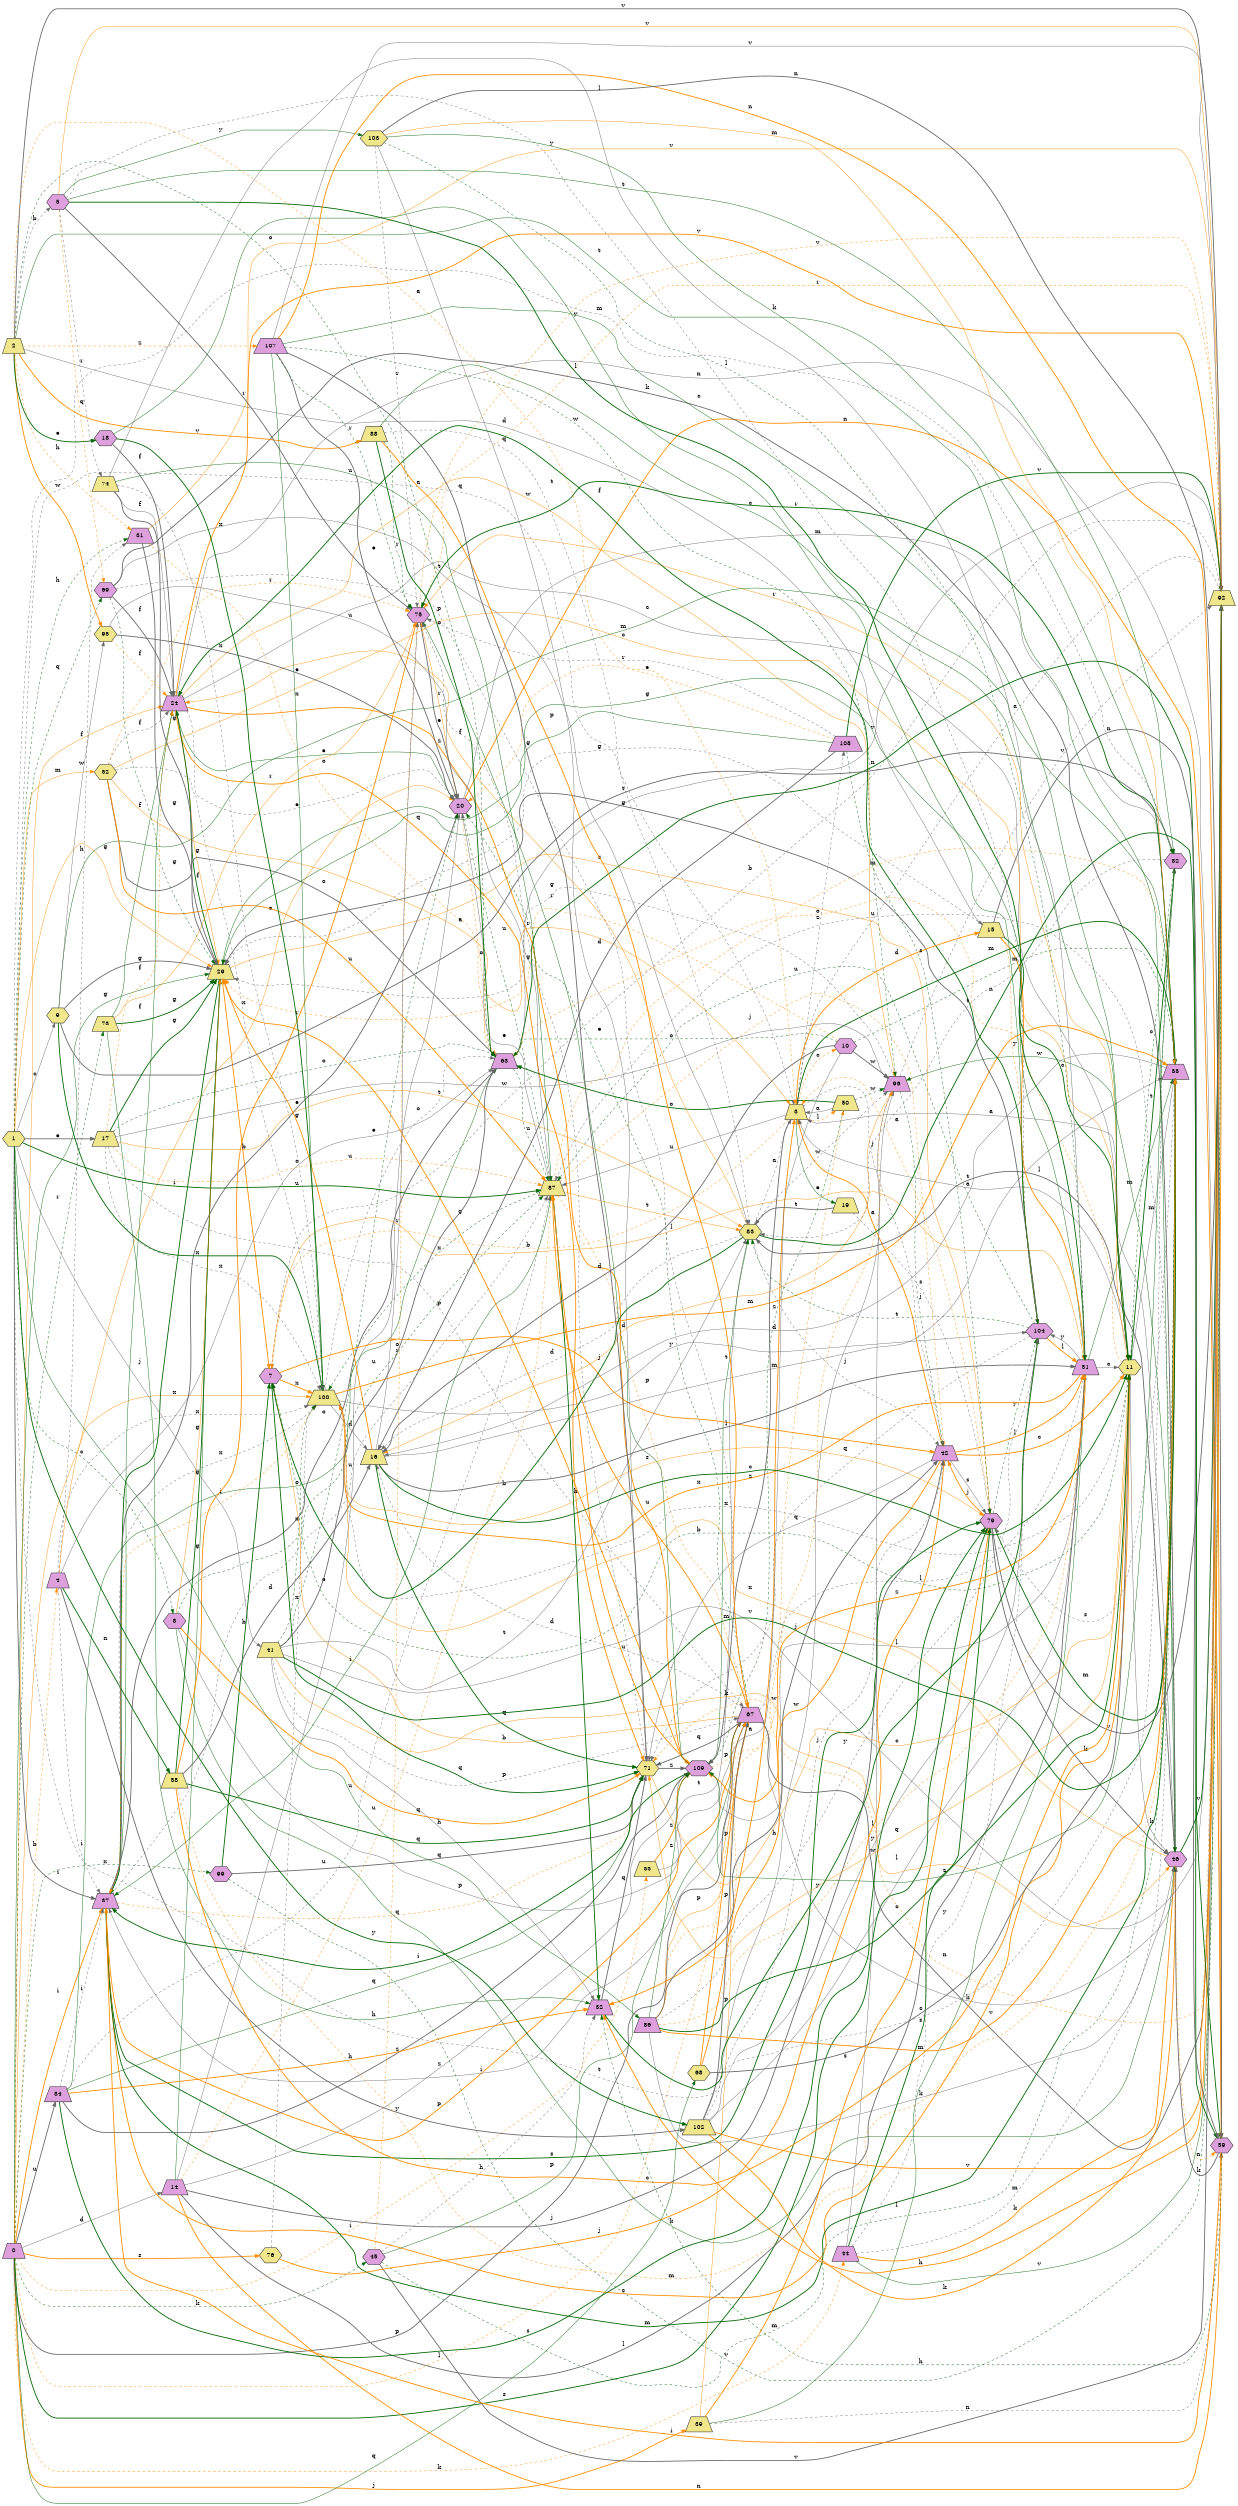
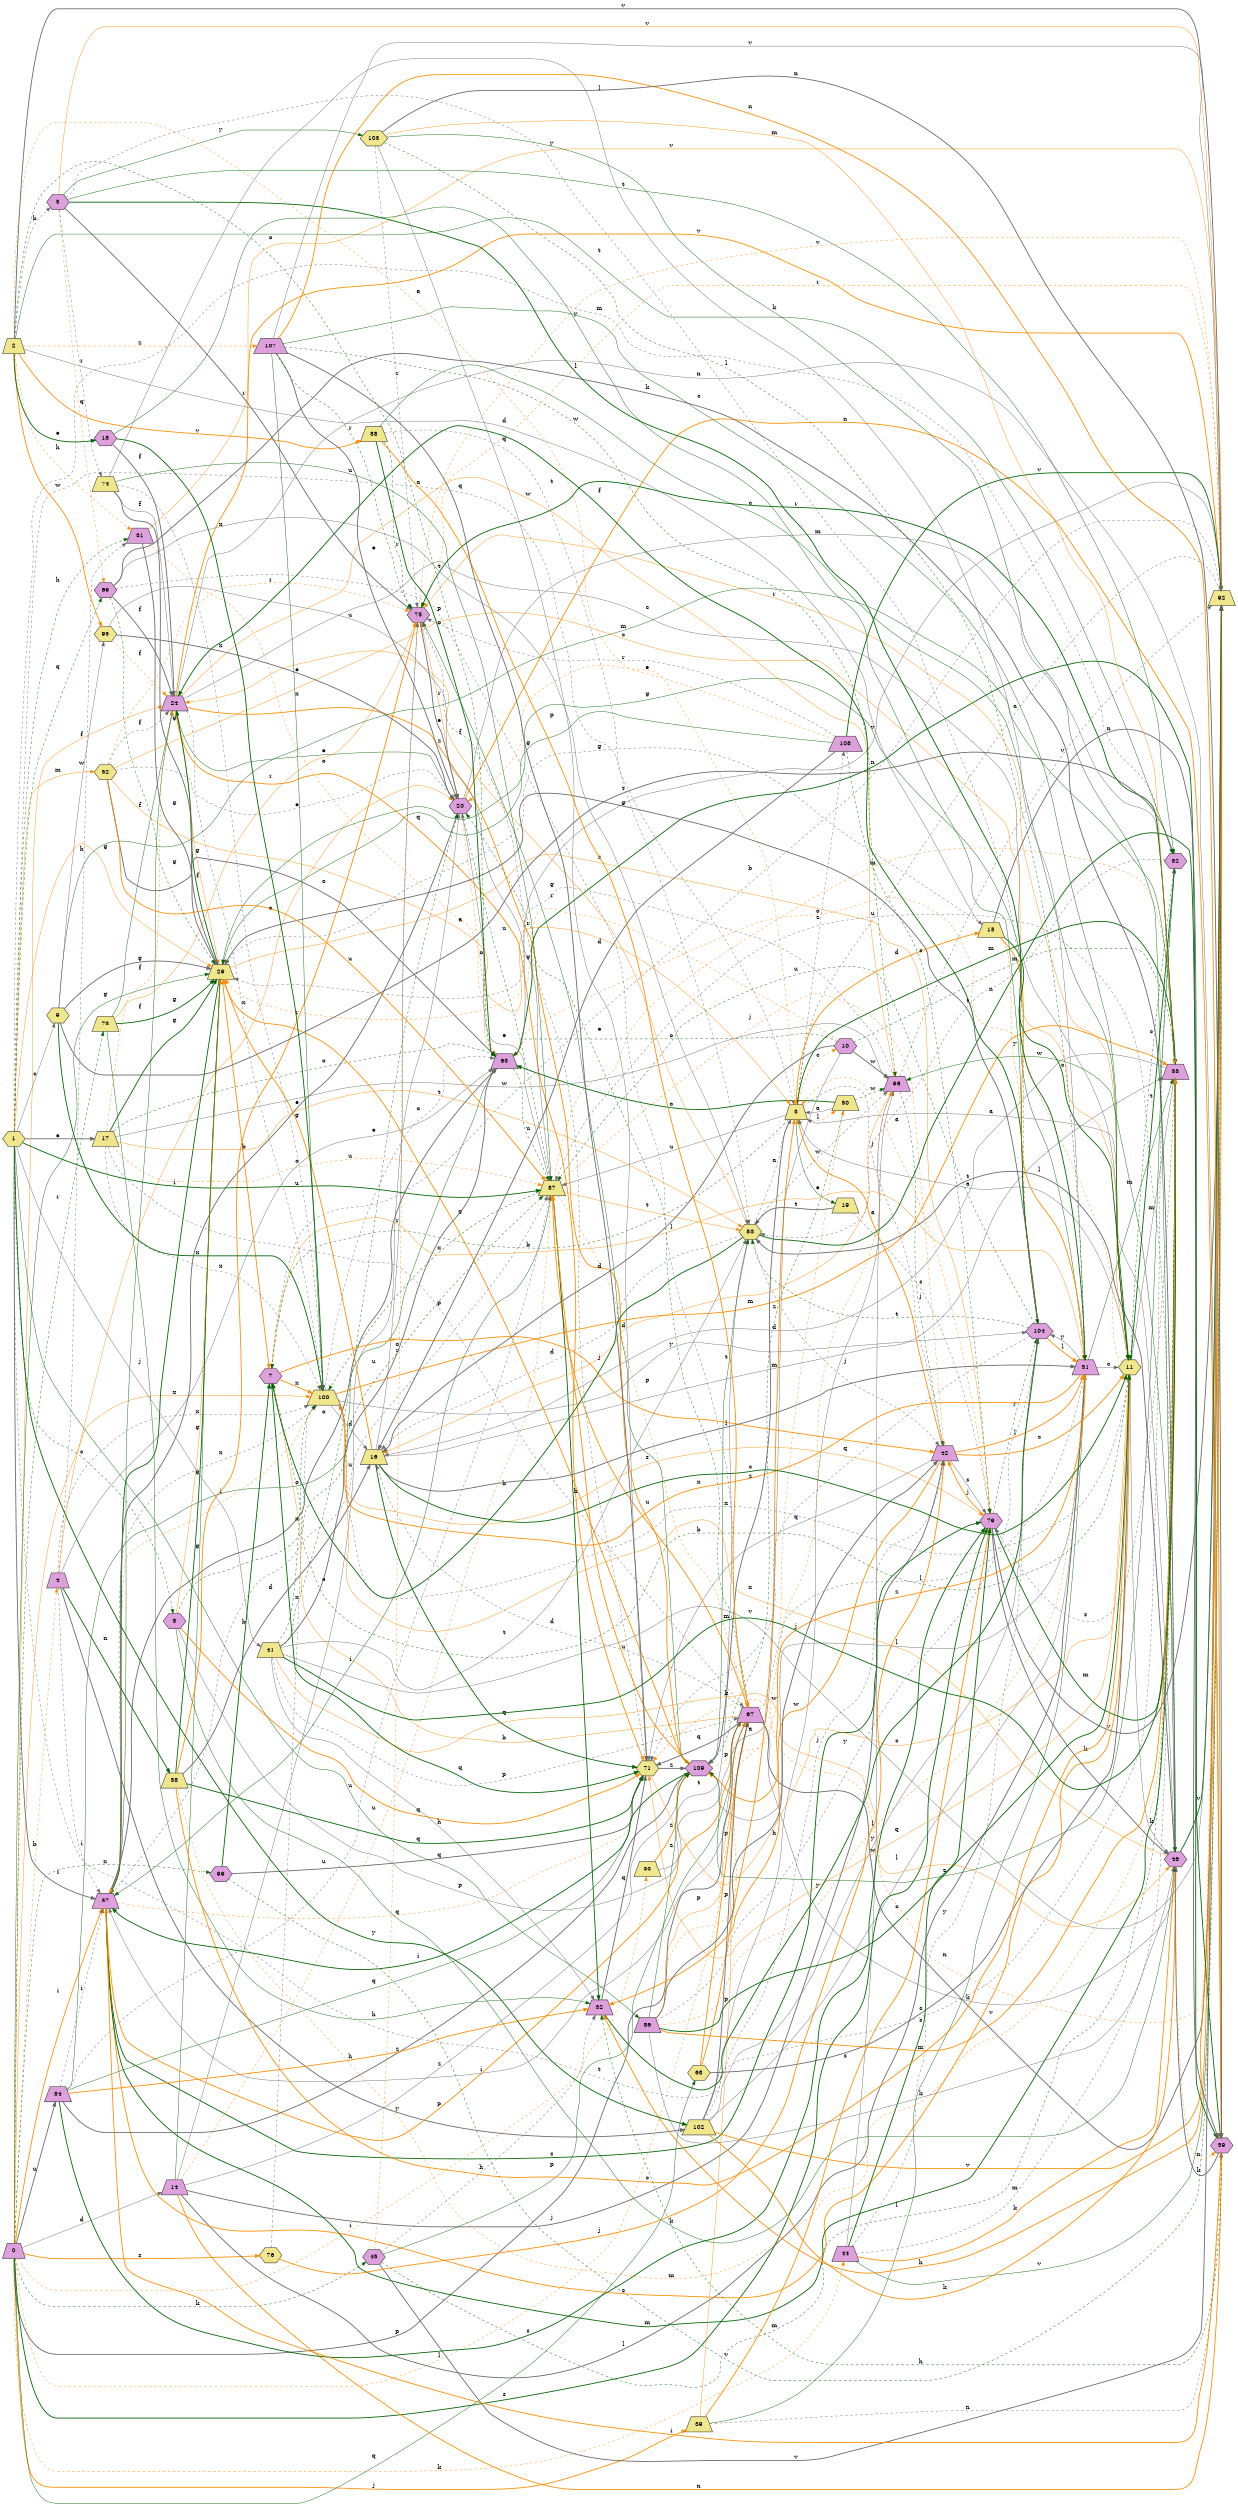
(505, 1247) -> (505, 1247)
